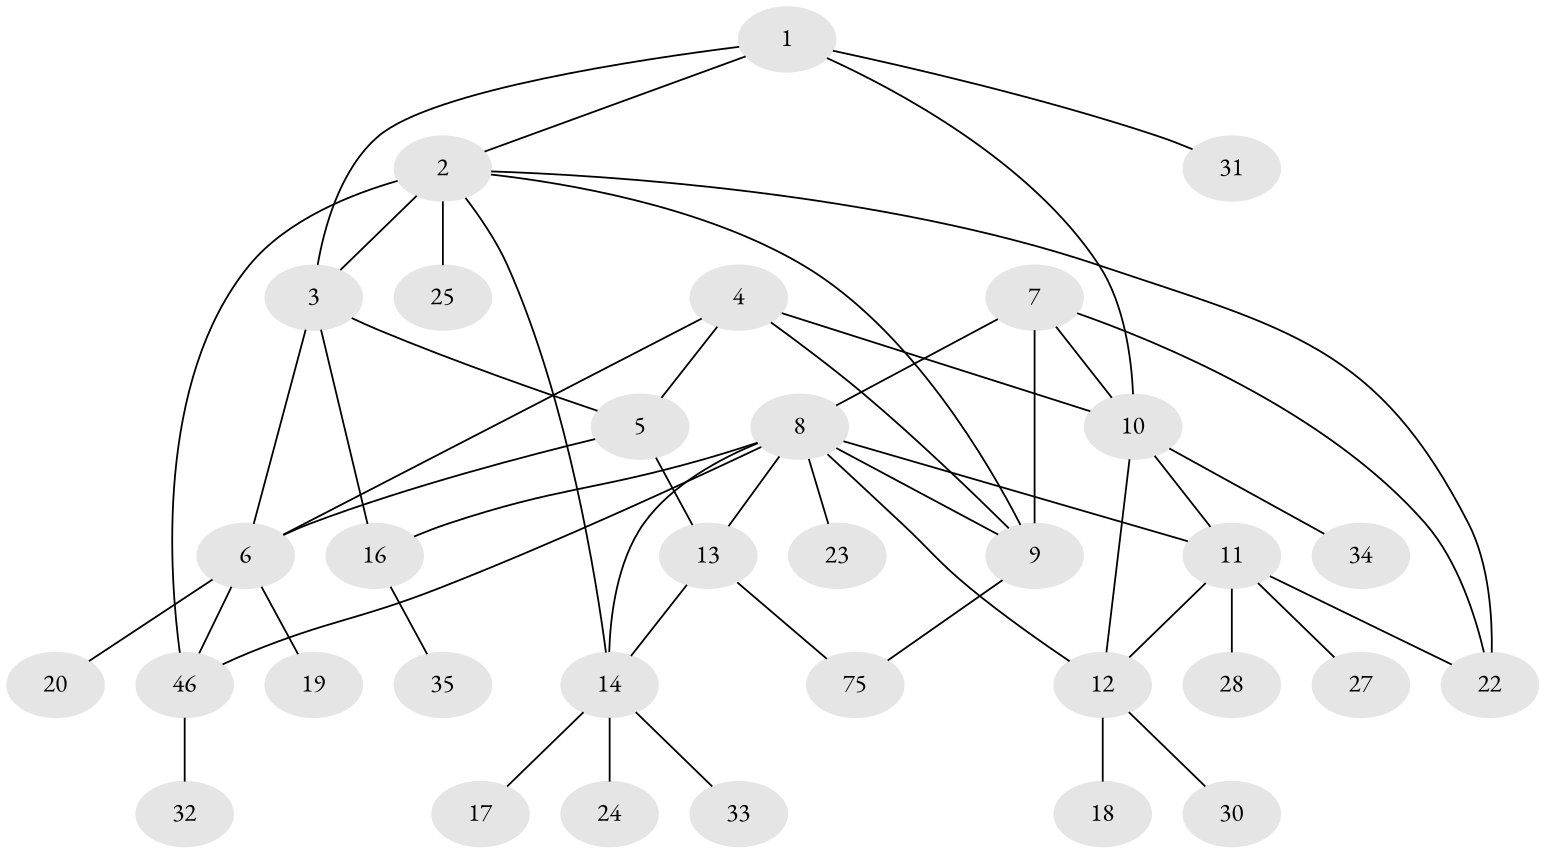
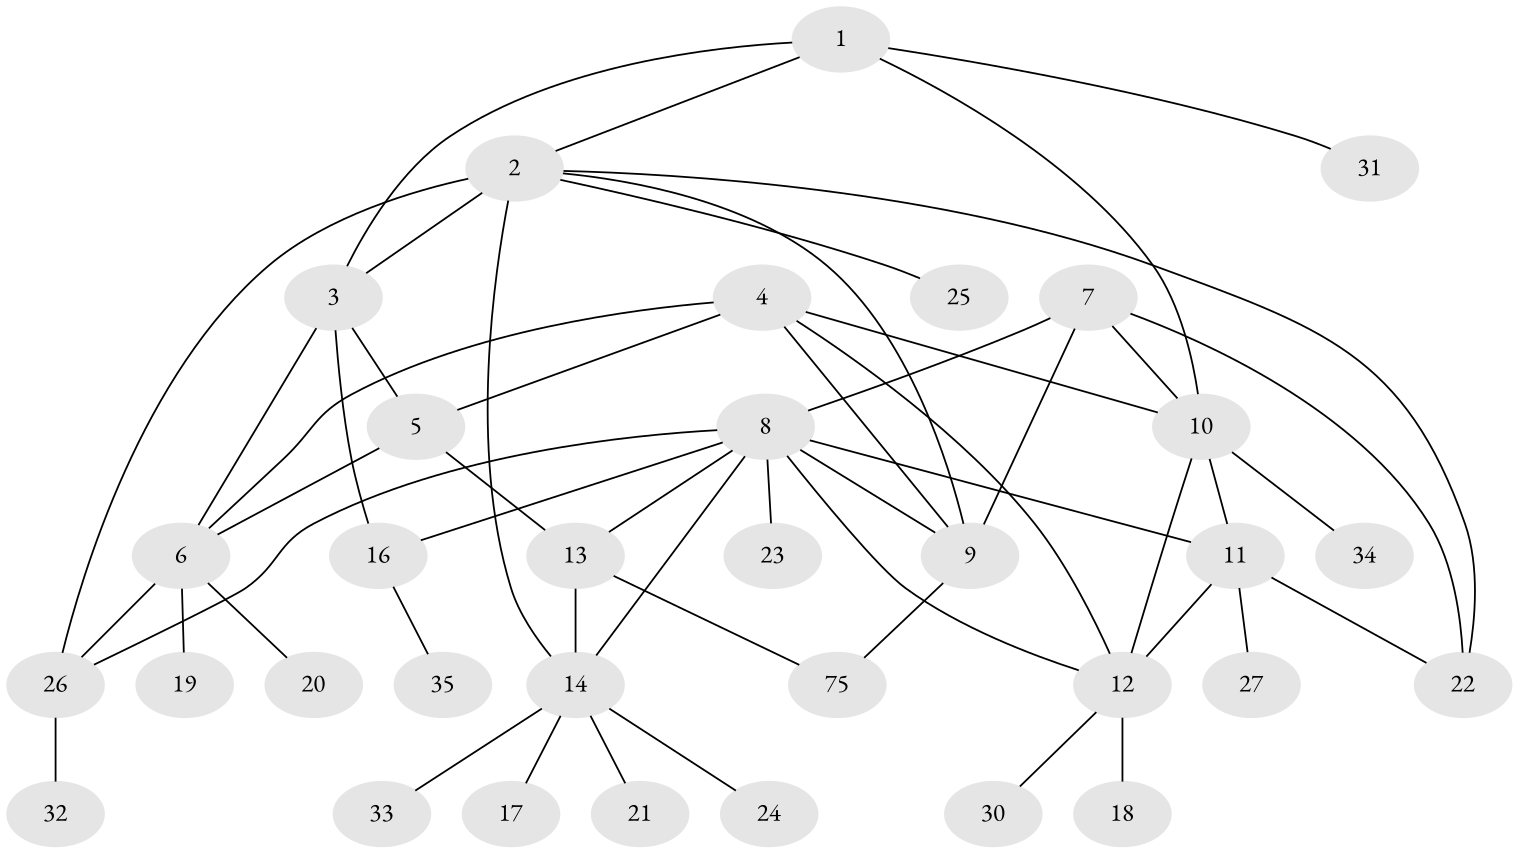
none -> (979, 463)
(185, 685) -> (56, 685)
(1232, 685) -> none
none -> (640, 814)
